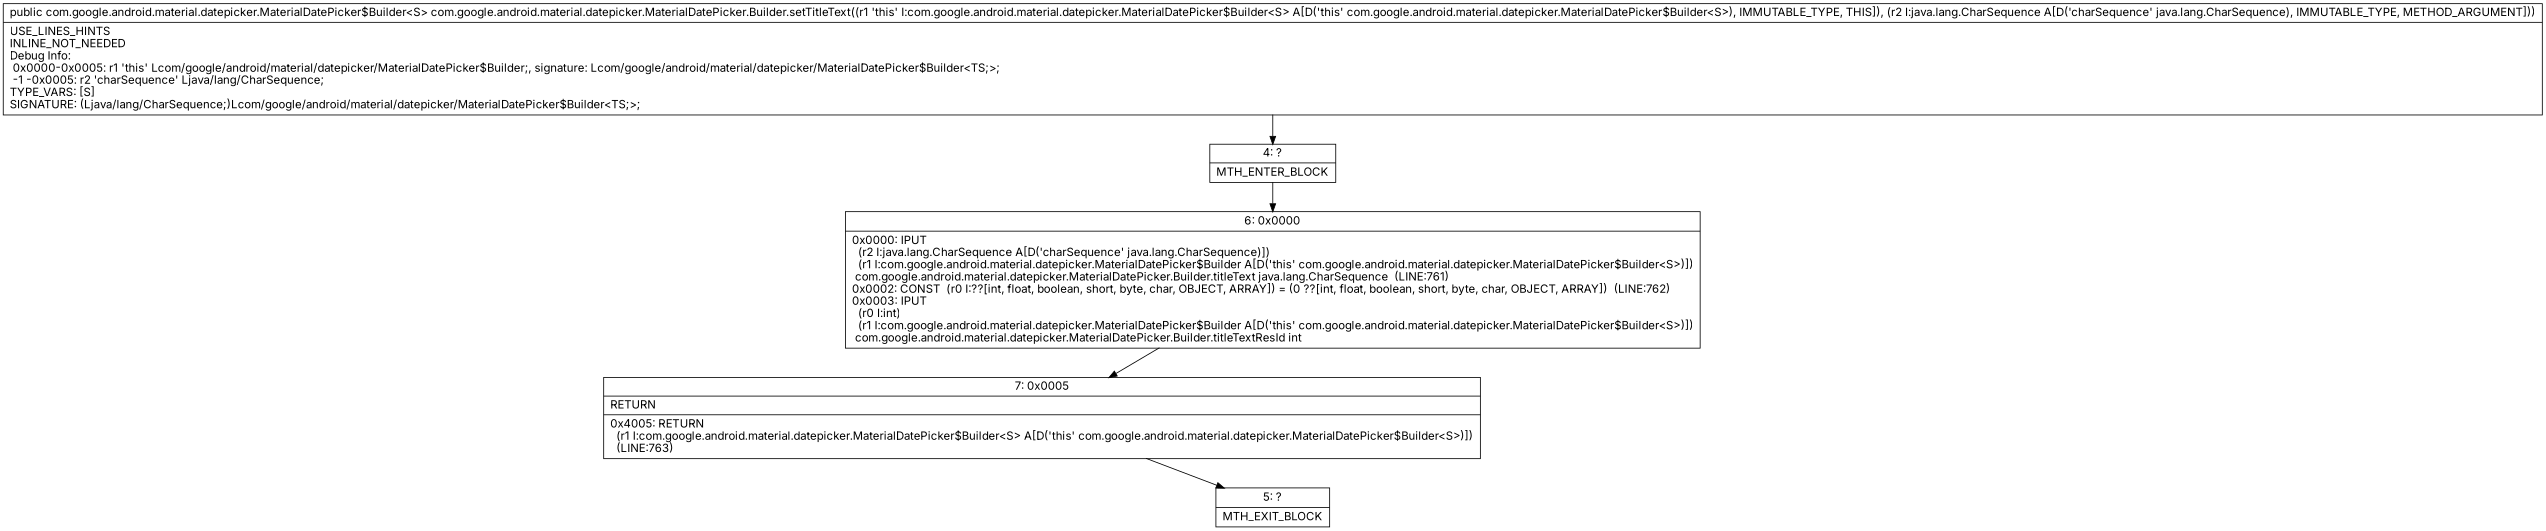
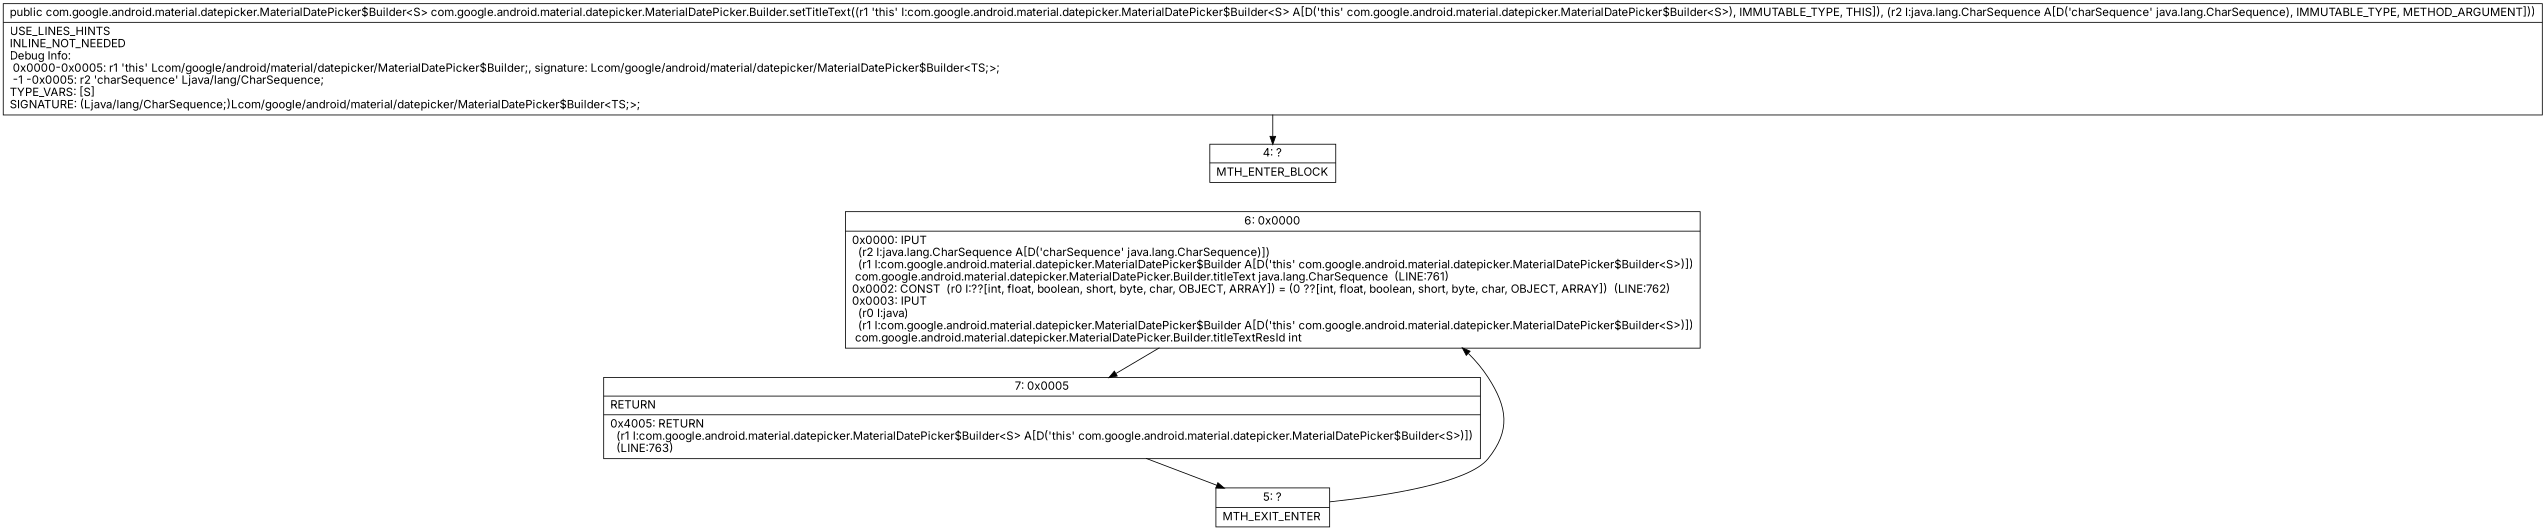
(1273, 193) -> (1469, 472)
(877, 314) -> (880, 314)
(1273, 517) -> (1272, 517)
